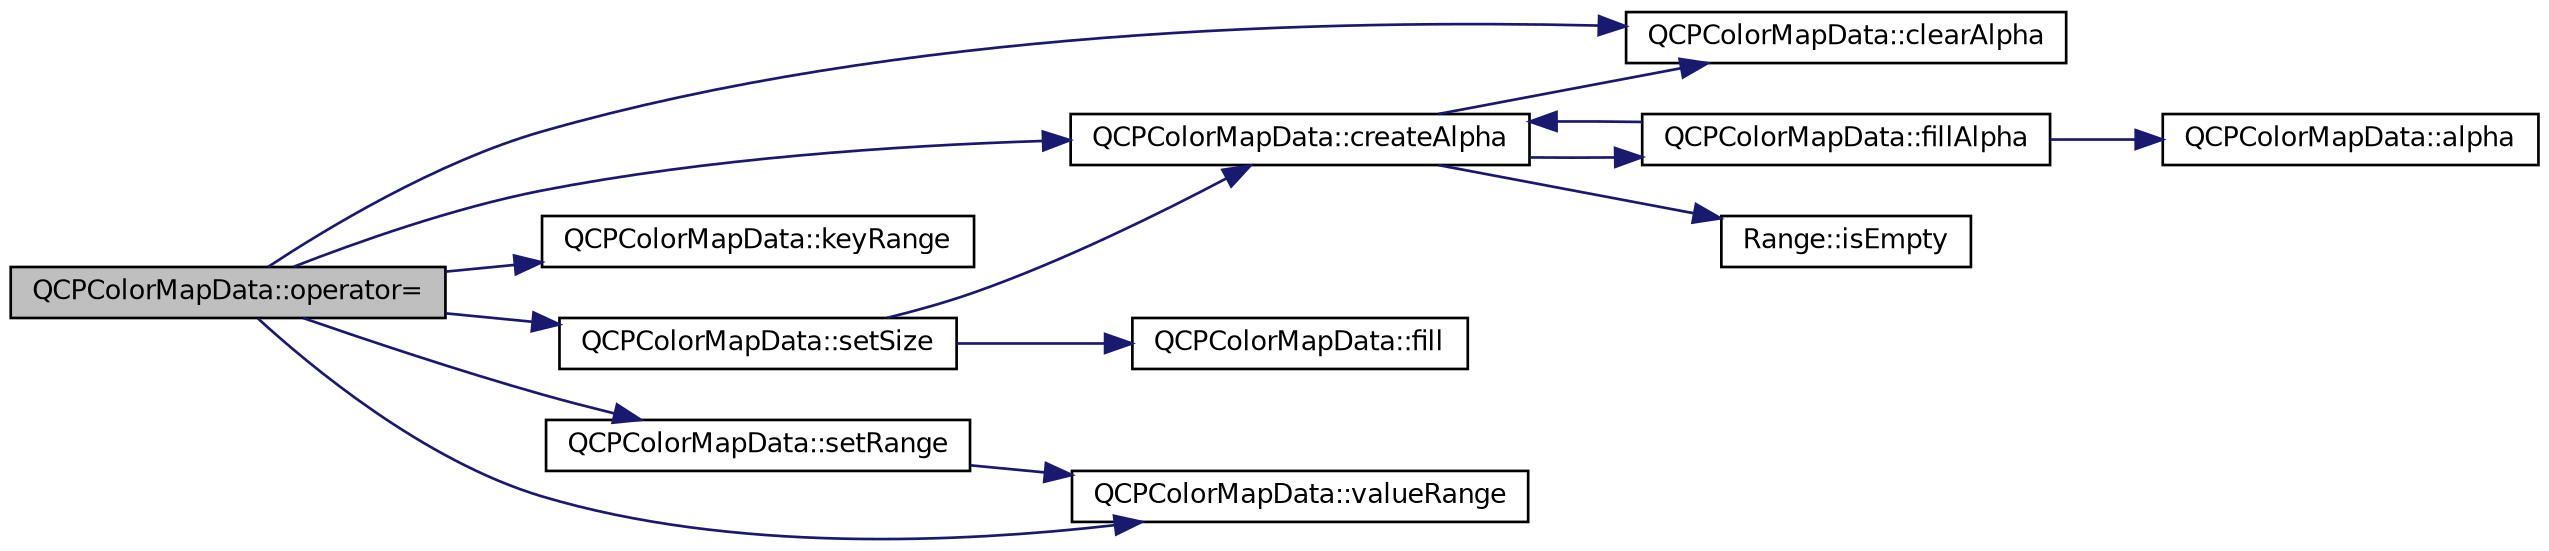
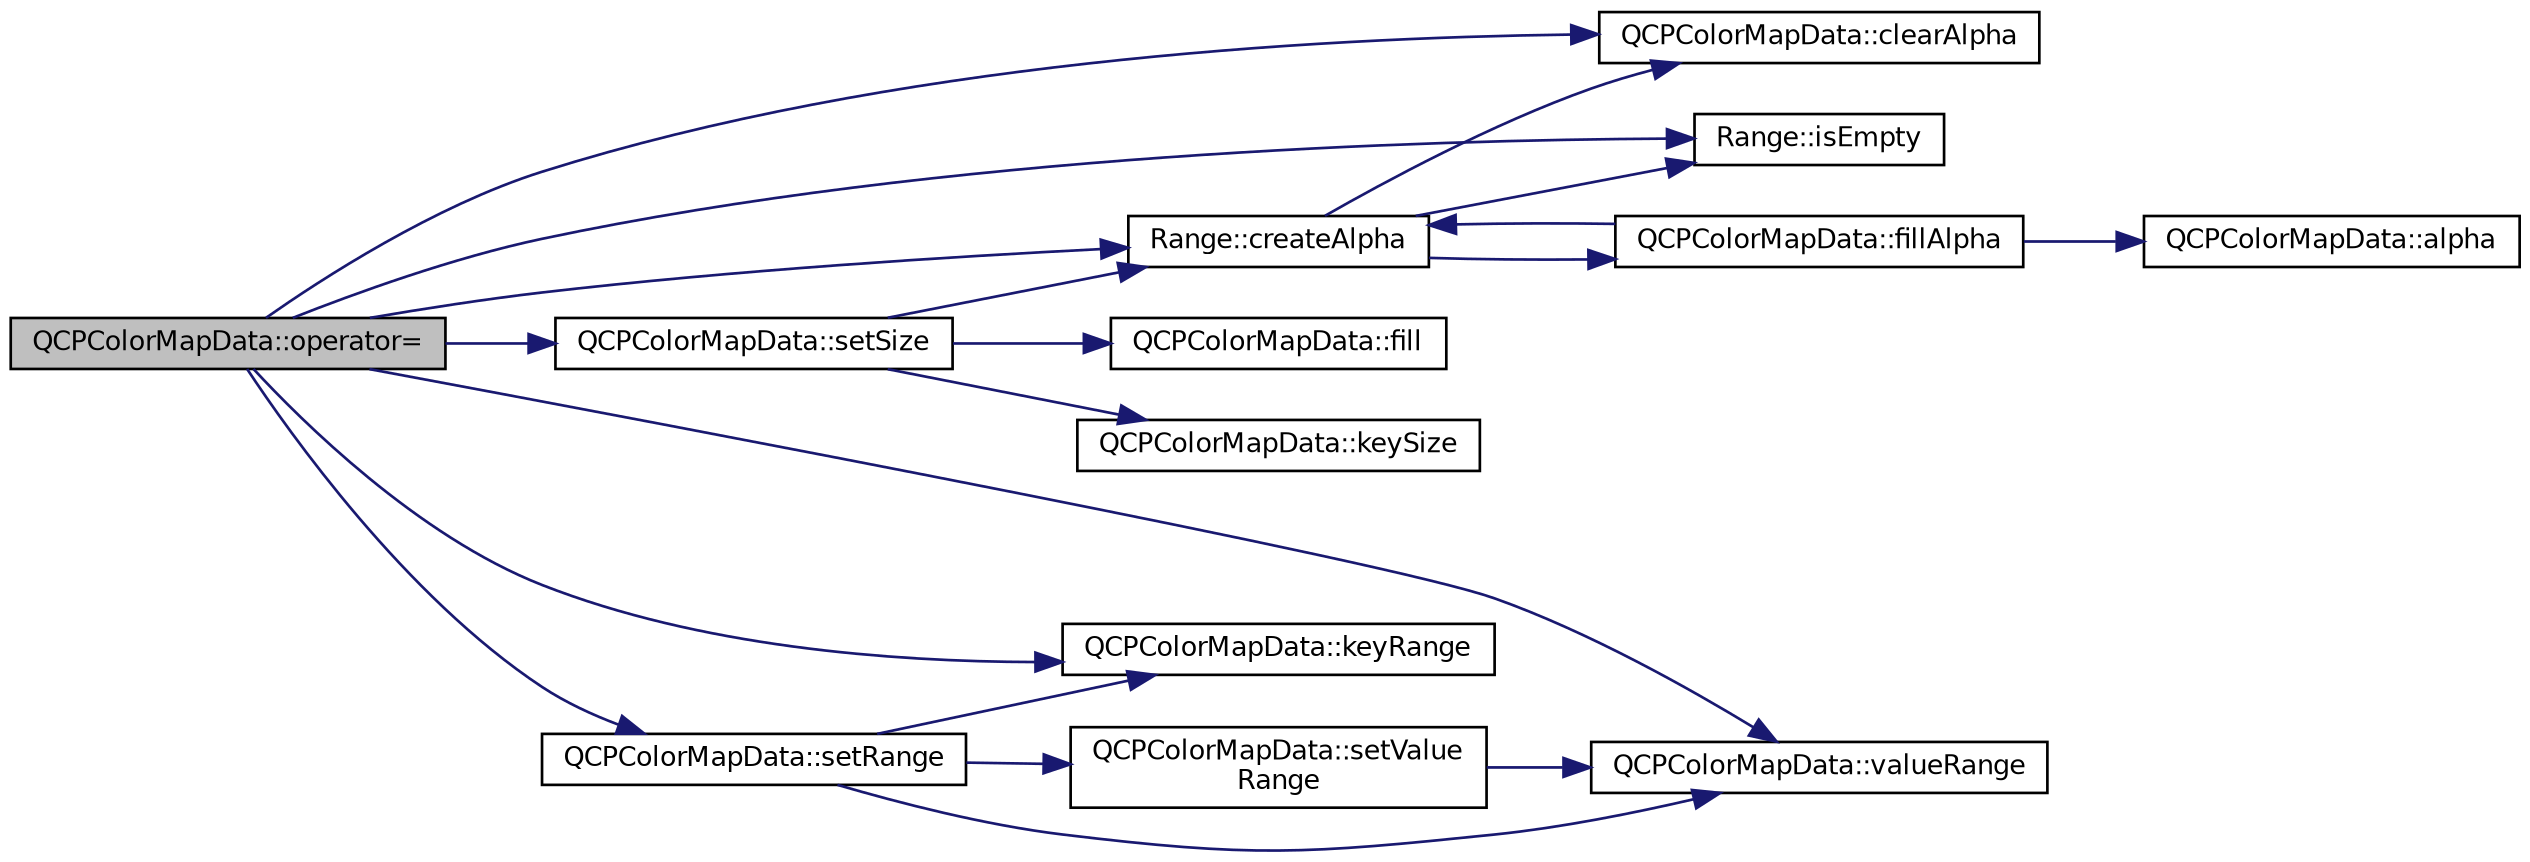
(1300, 140) -> (1279, 241)
none -> (971, 175)
none -> (1279, 445)
none -> (1003, 707)
none -> (1279, 767)
